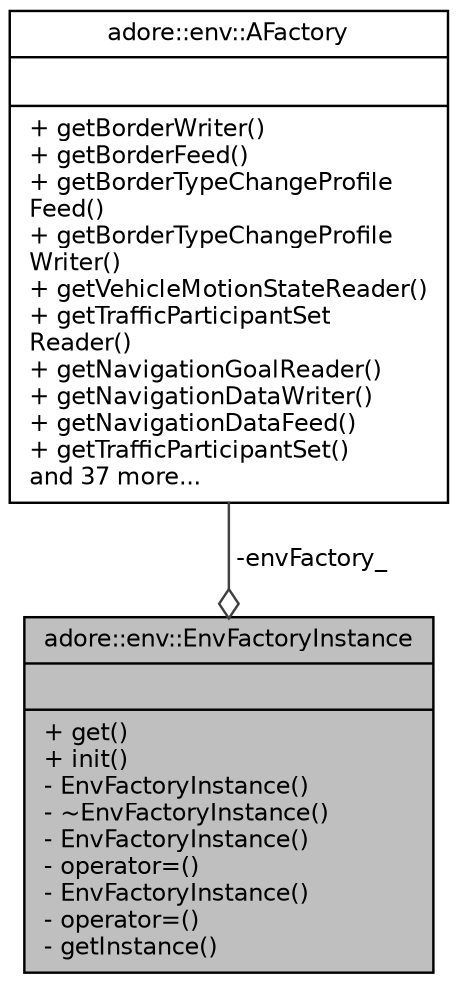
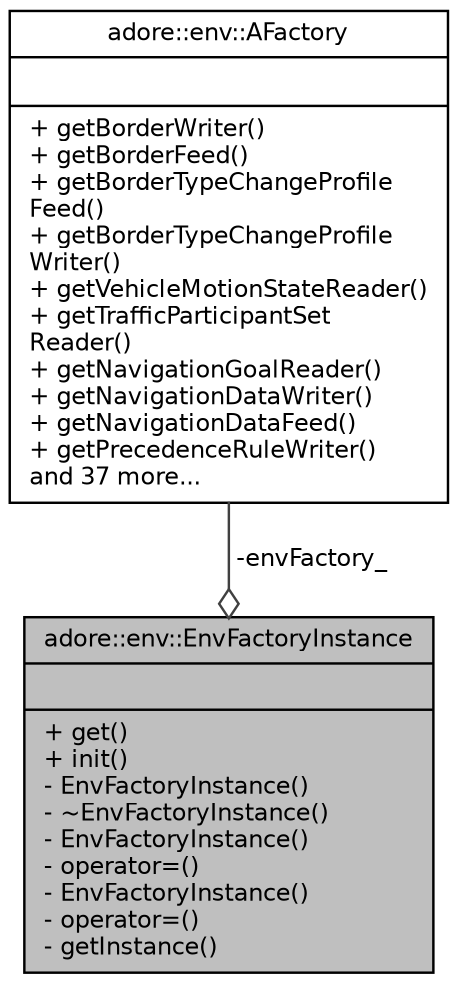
(190, 450) -> (203, 450)
